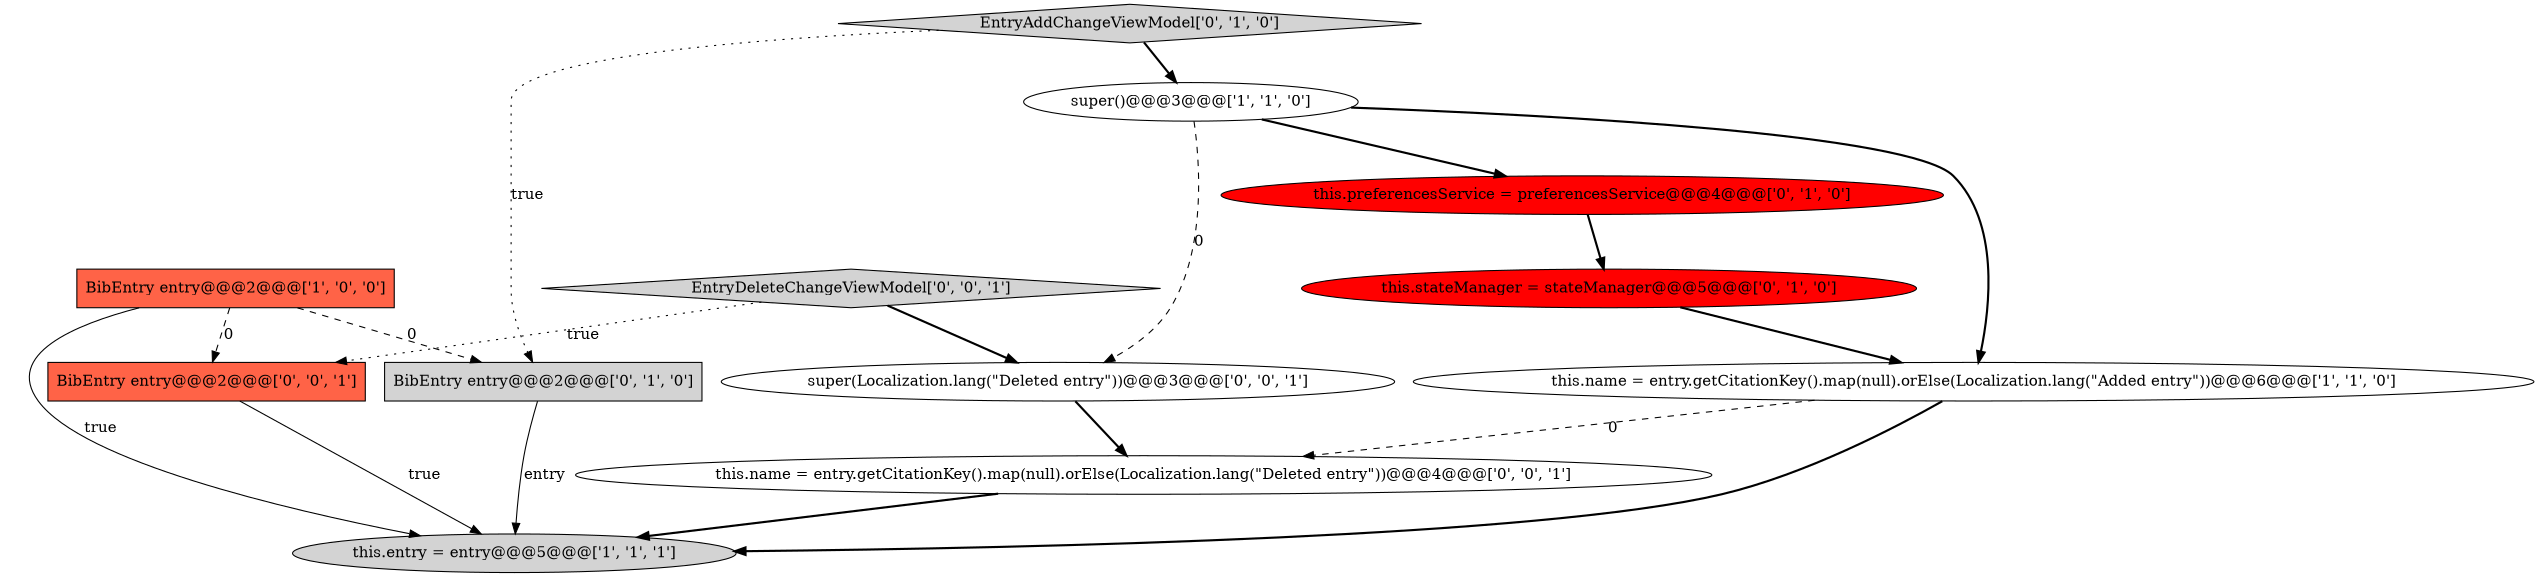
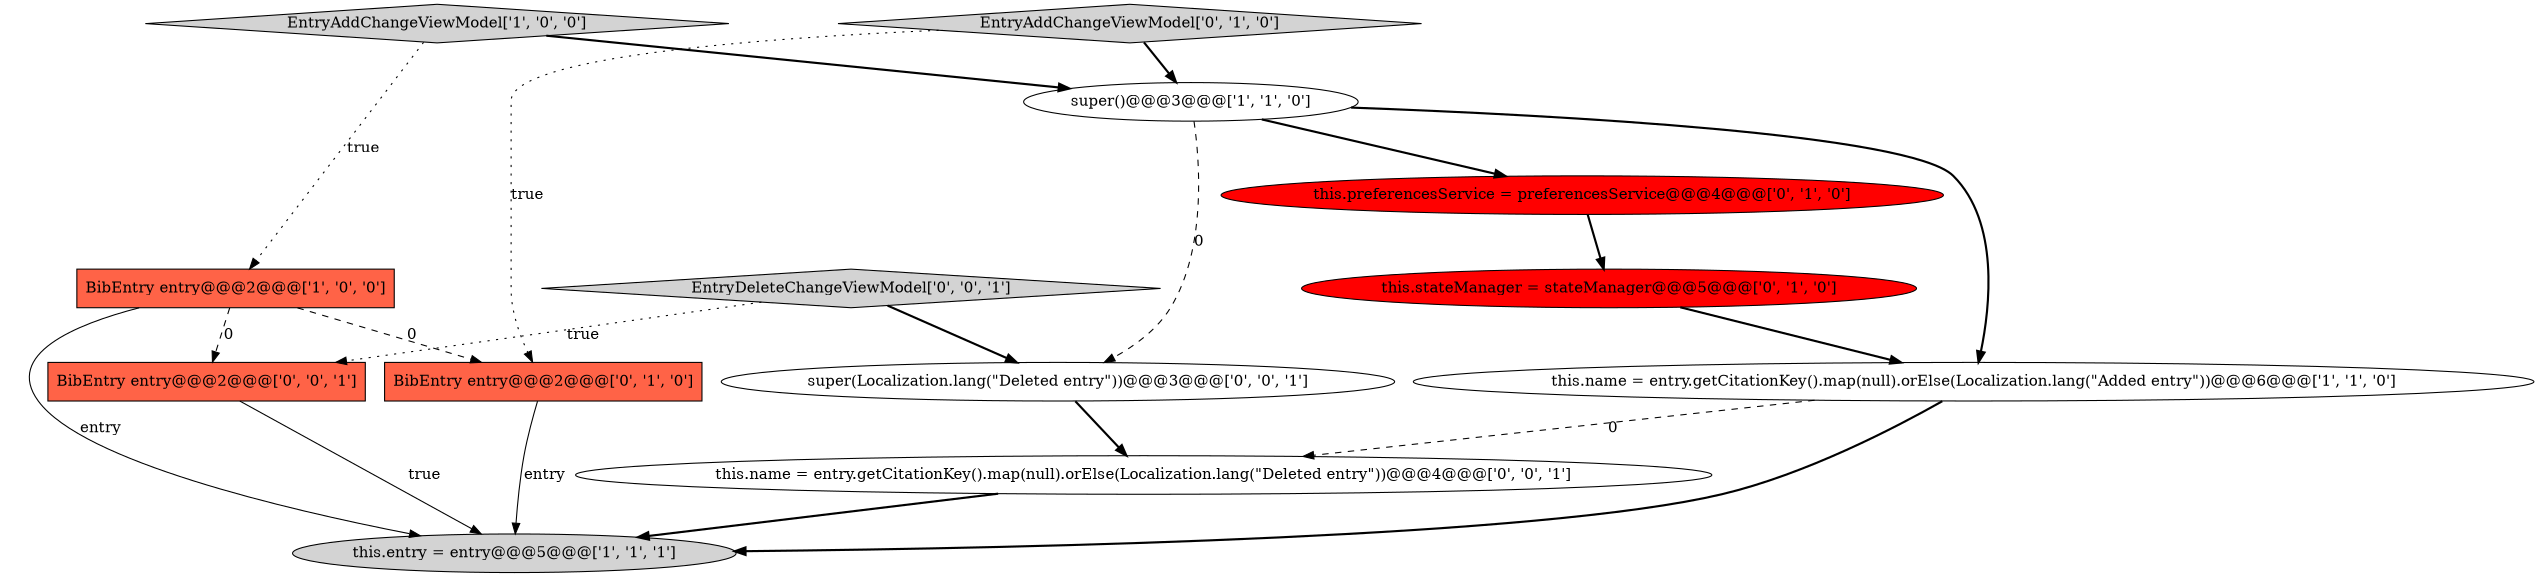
none -> (437, 24)
(543, 382) -> (543, 382)
(101, 428) -> (101, 428)
